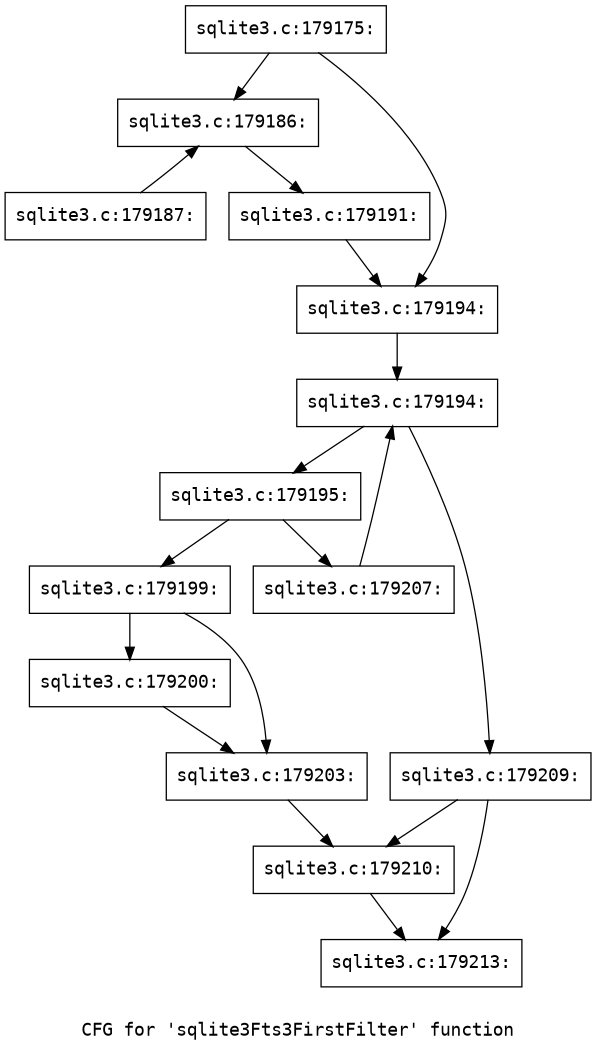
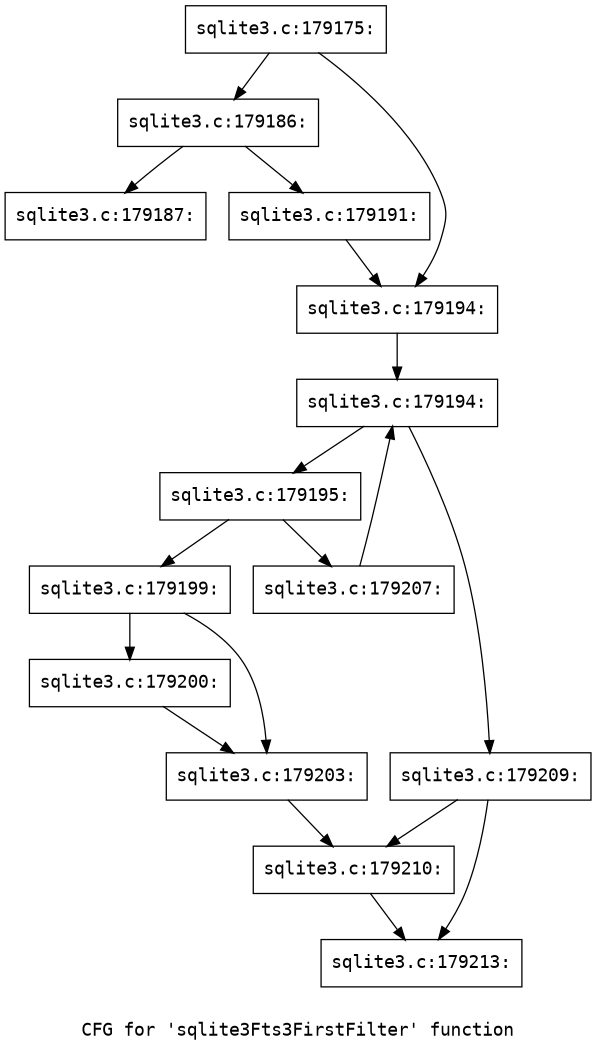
(165, 174) -> (159, 165)
